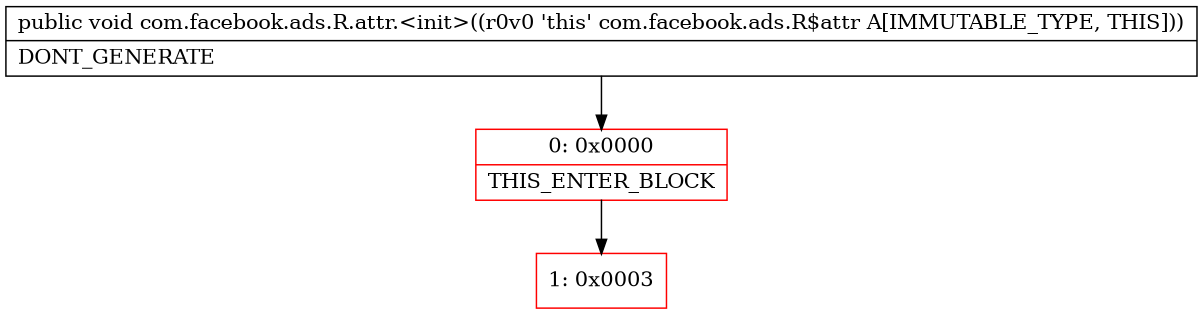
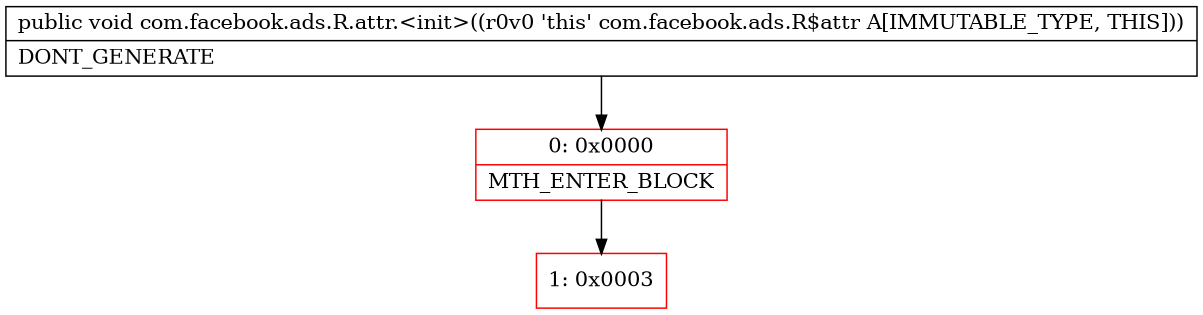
(601, 182) -> (601, 182)
